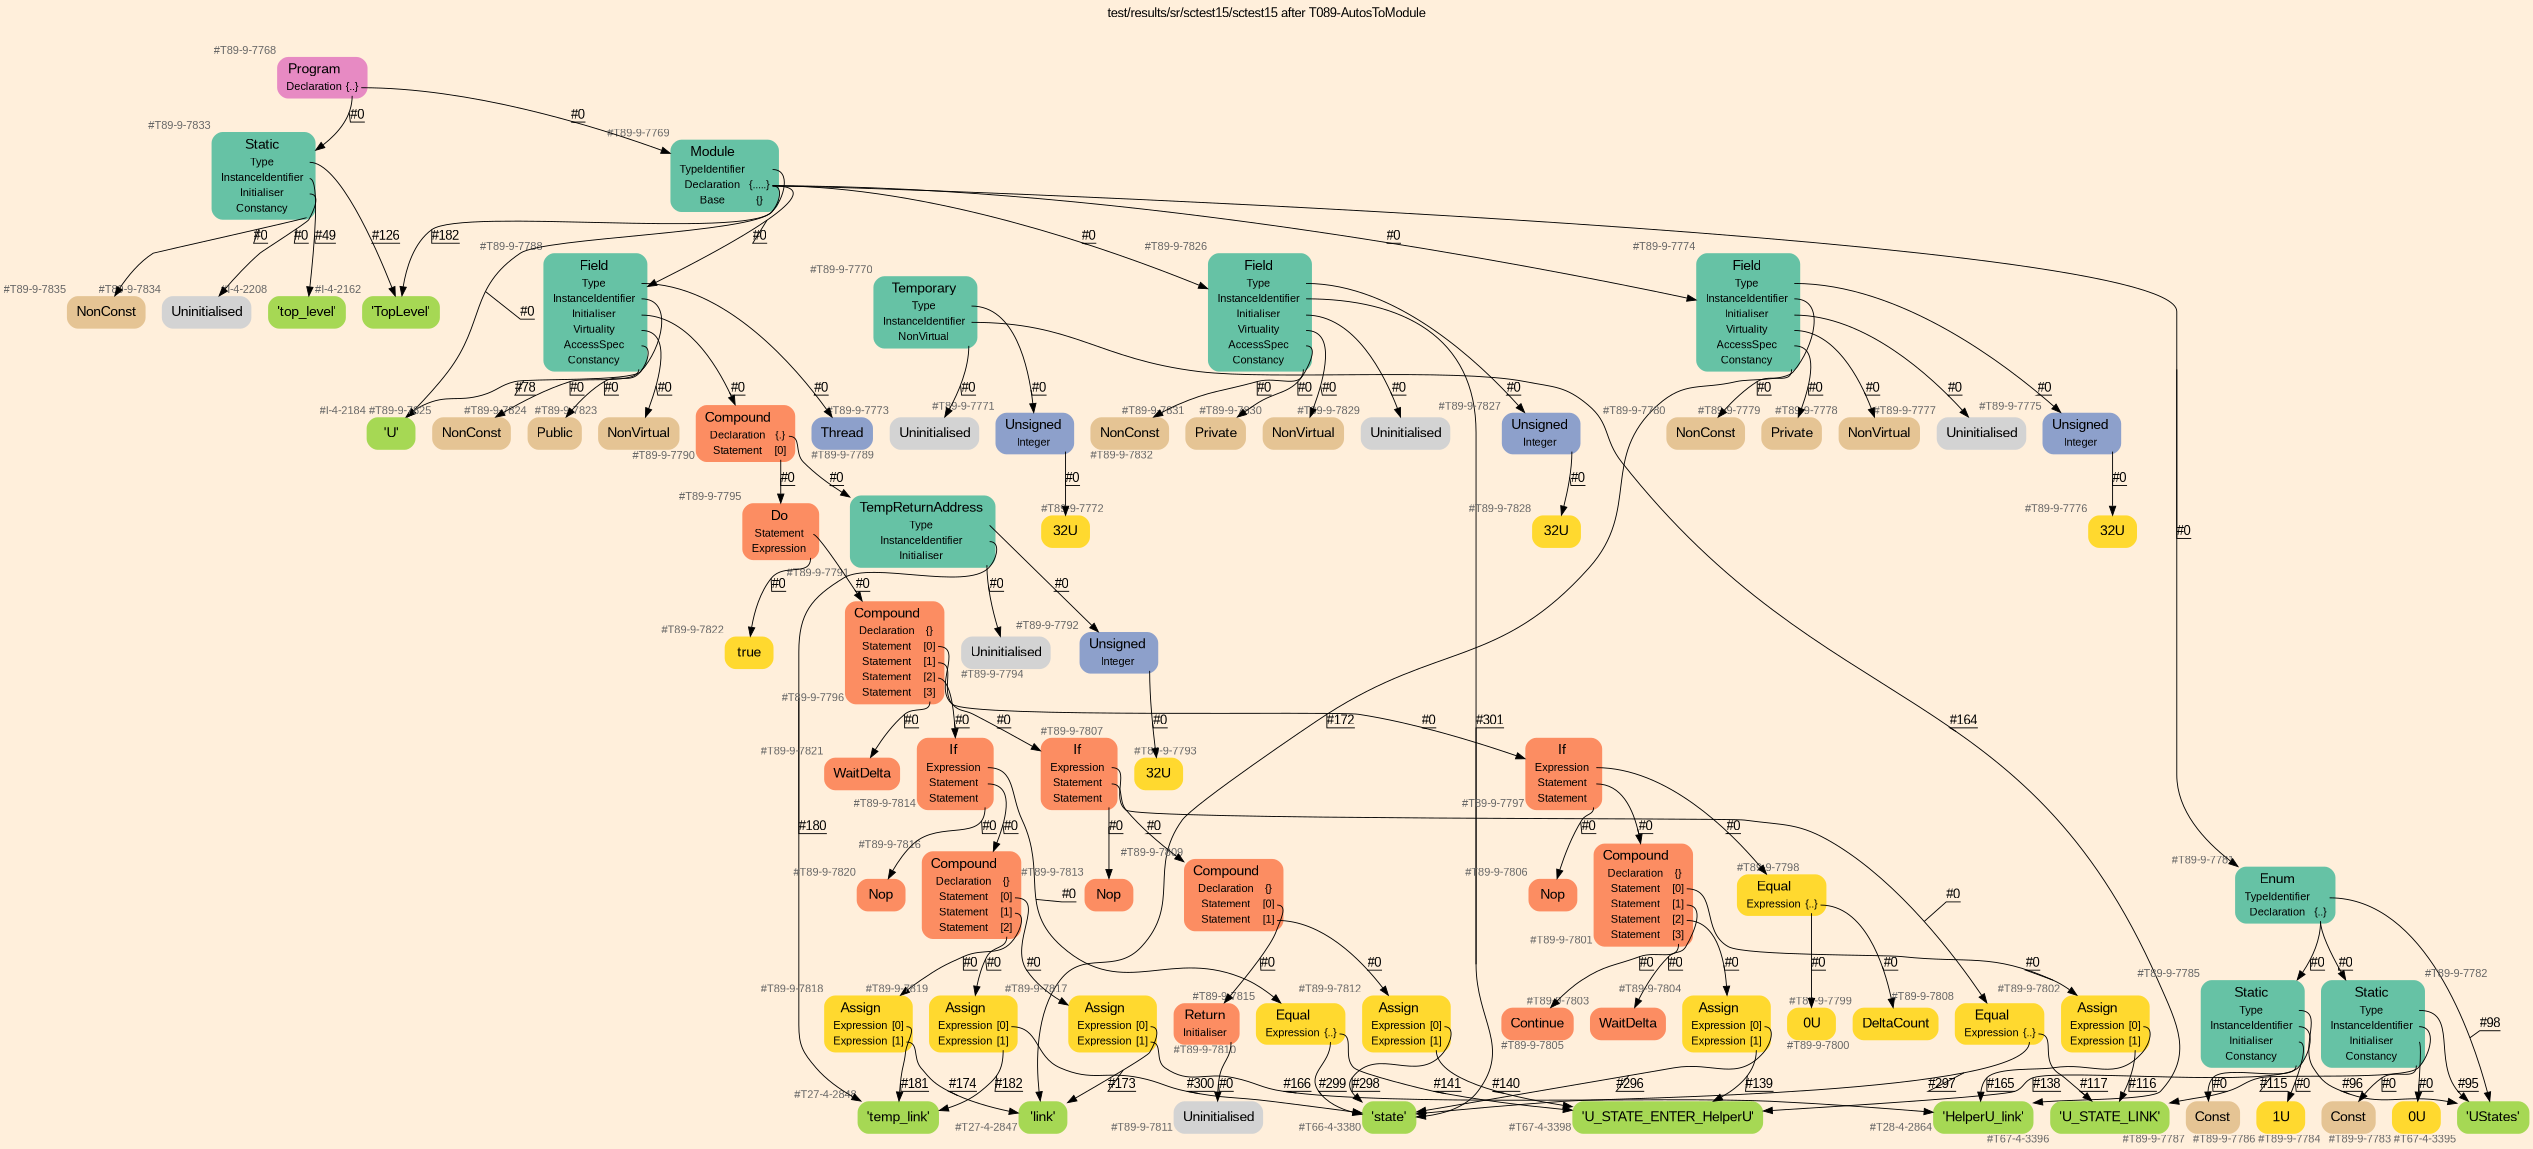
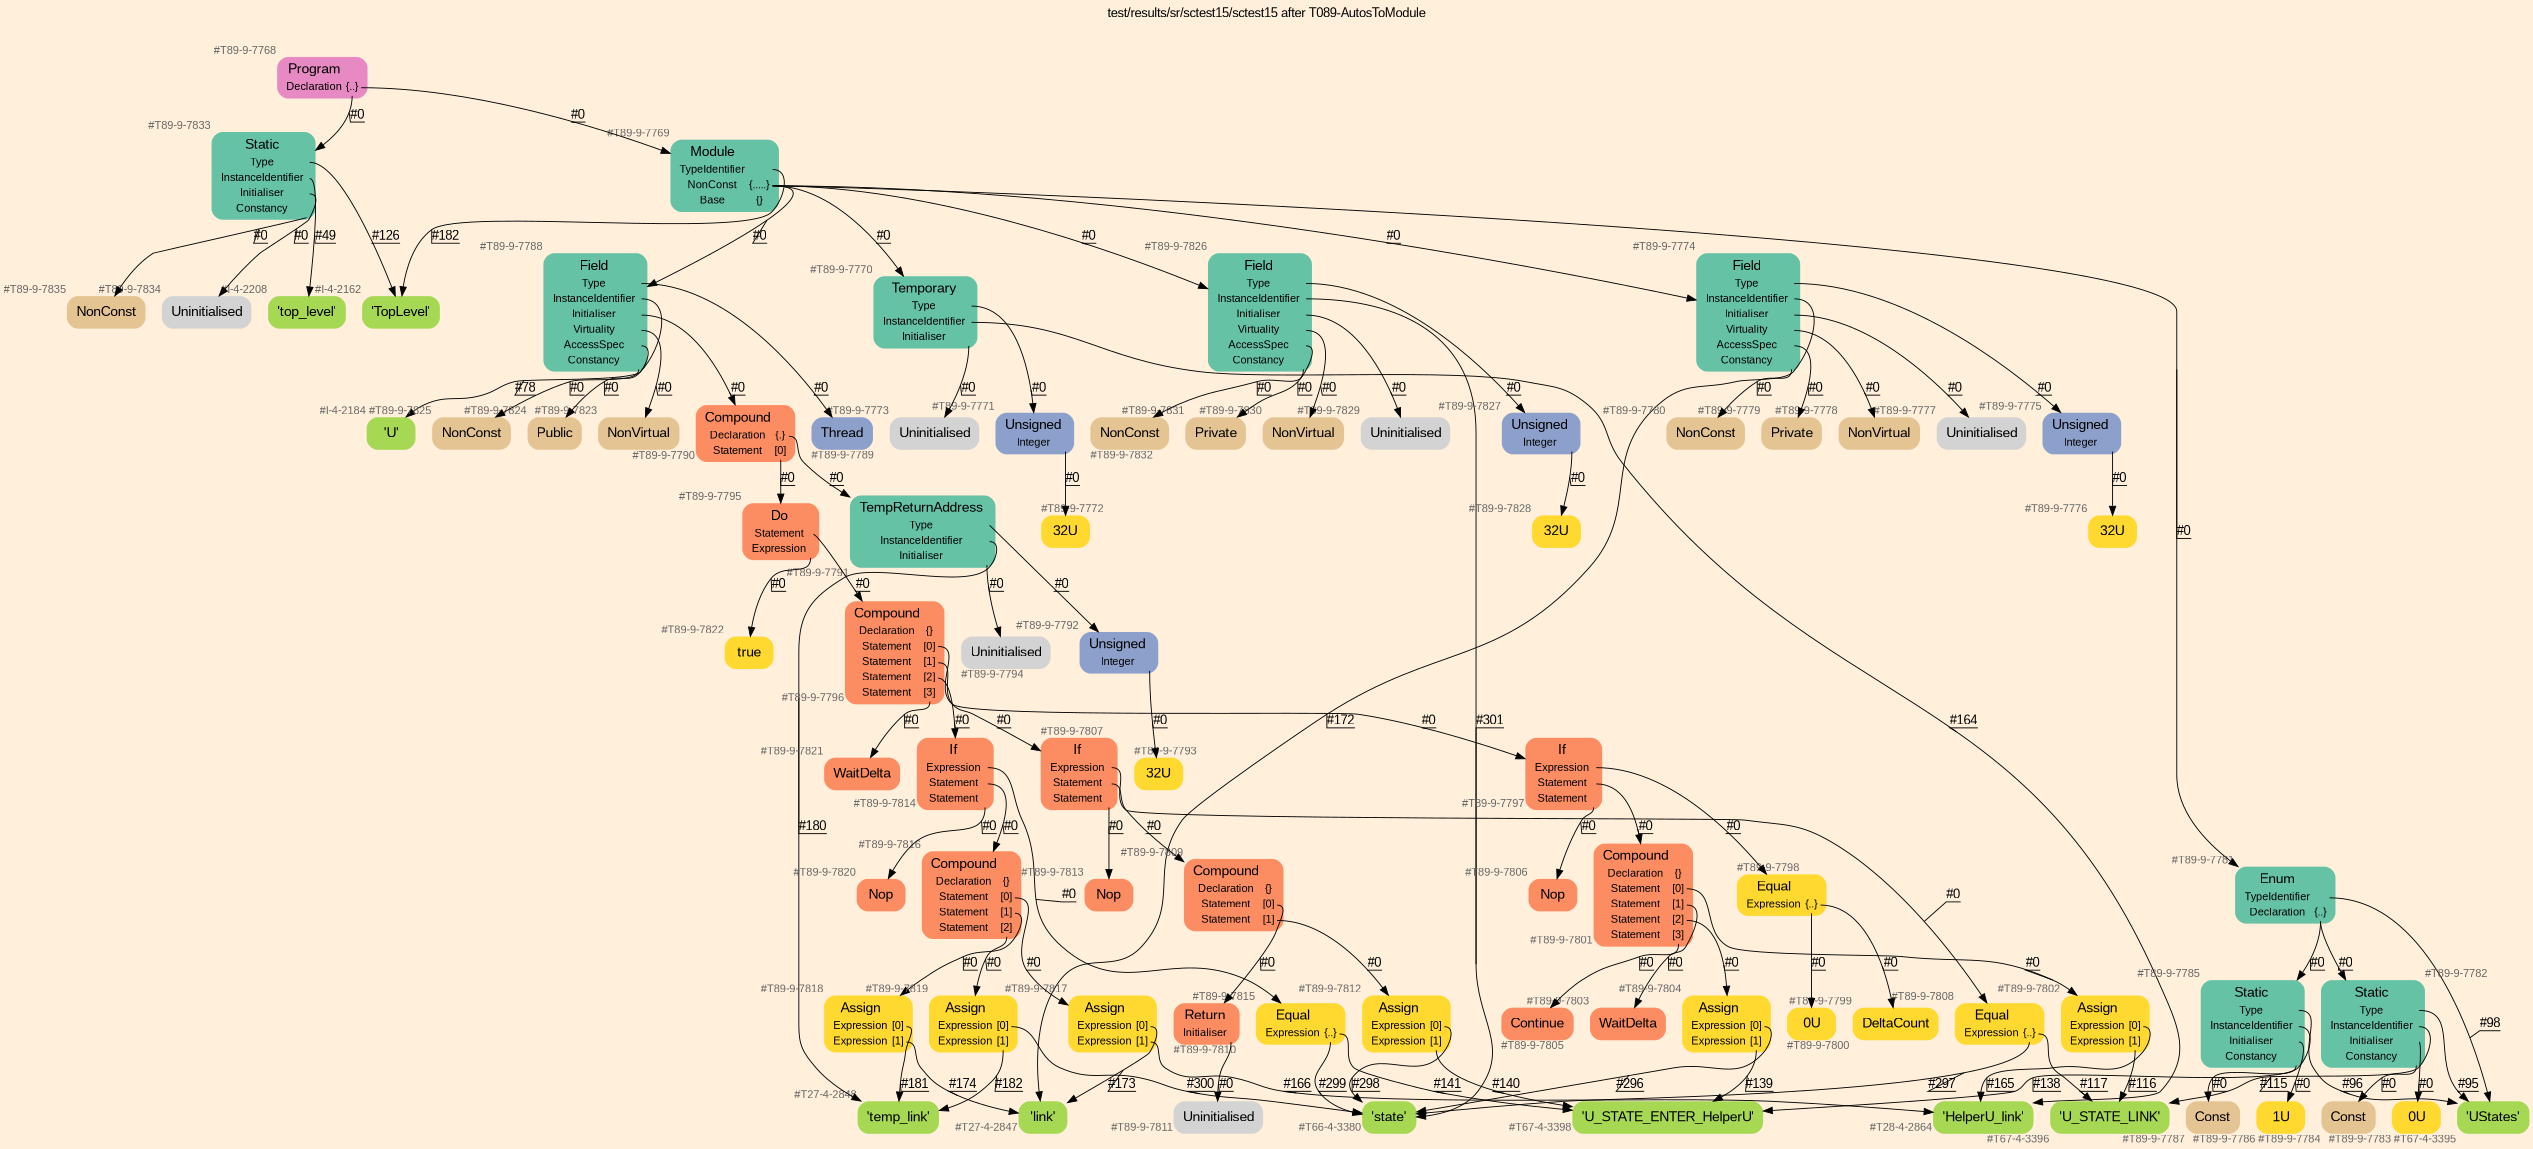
(712, 185) -> (712, 185)
(567, 243) -> (844, 213)
(924, 337) -> (924, 337)
